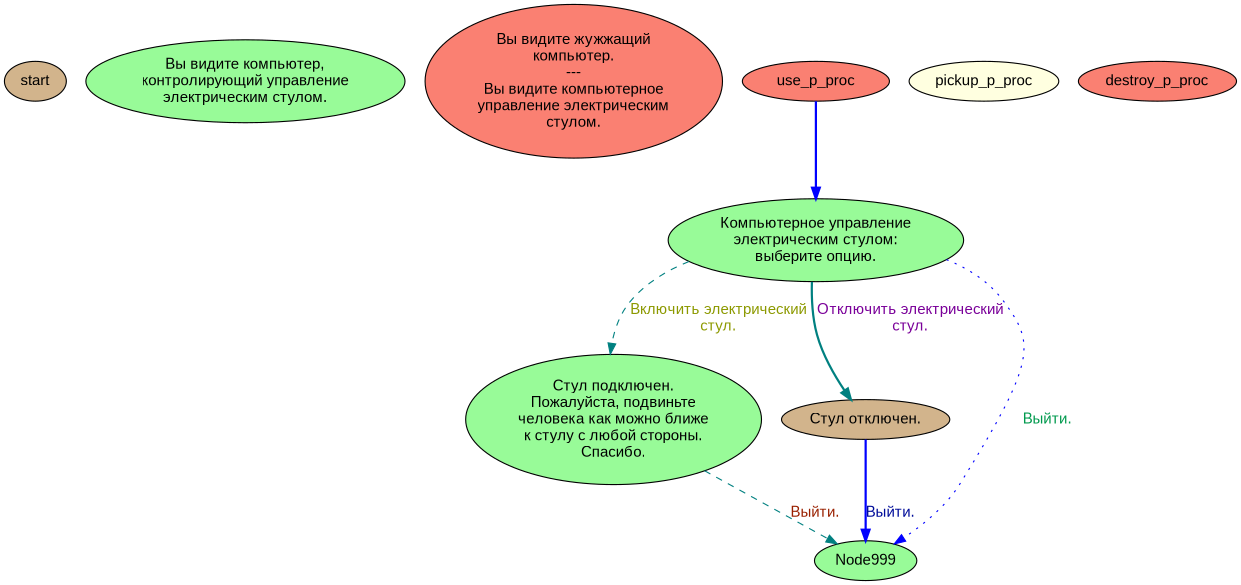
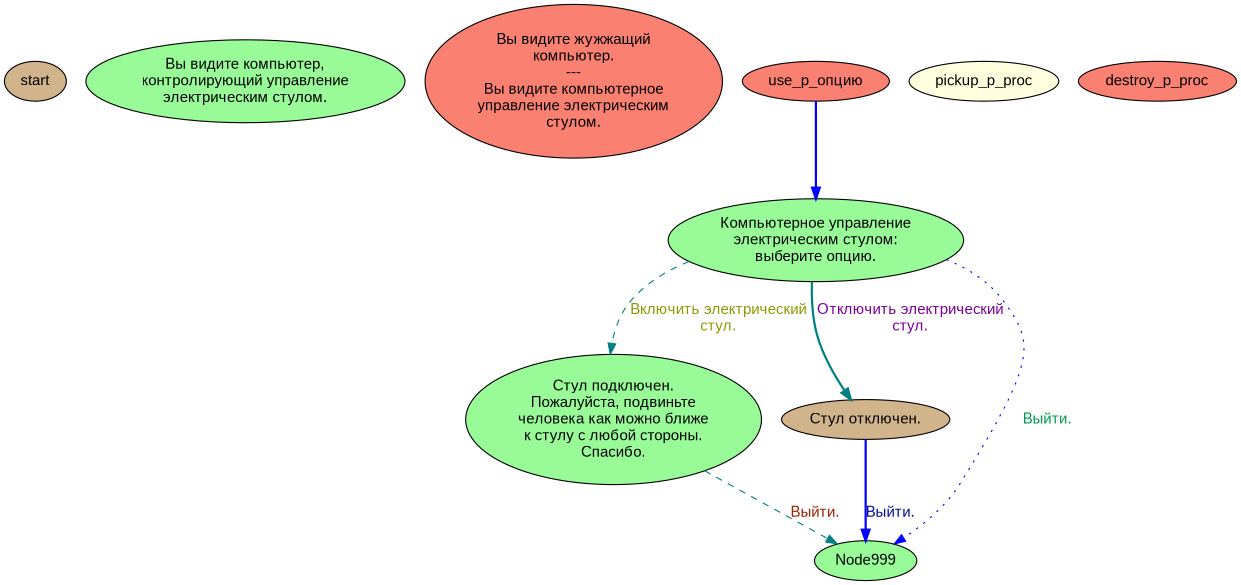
(816, 81) -> (816, 81)
